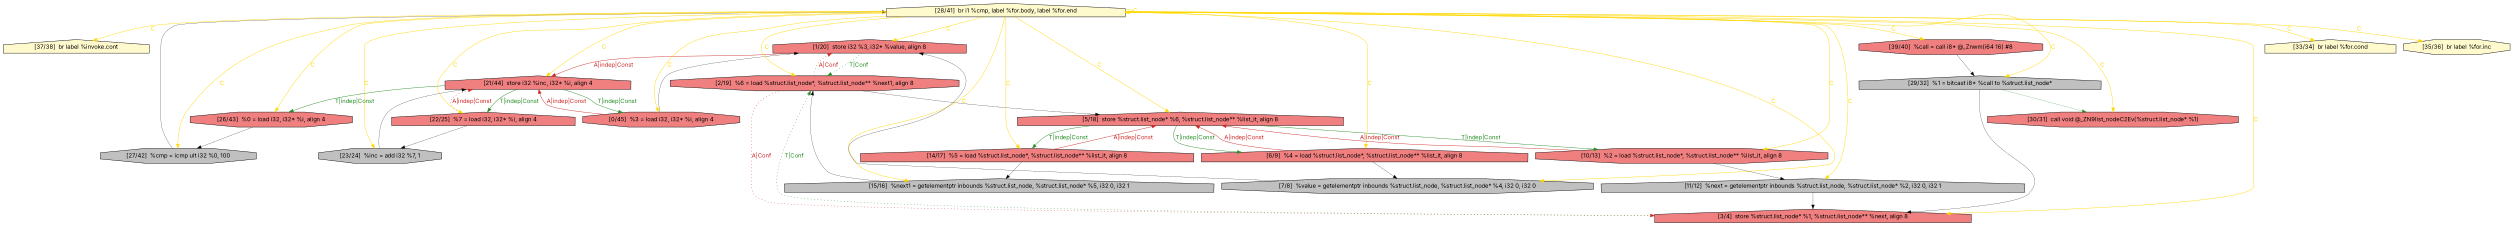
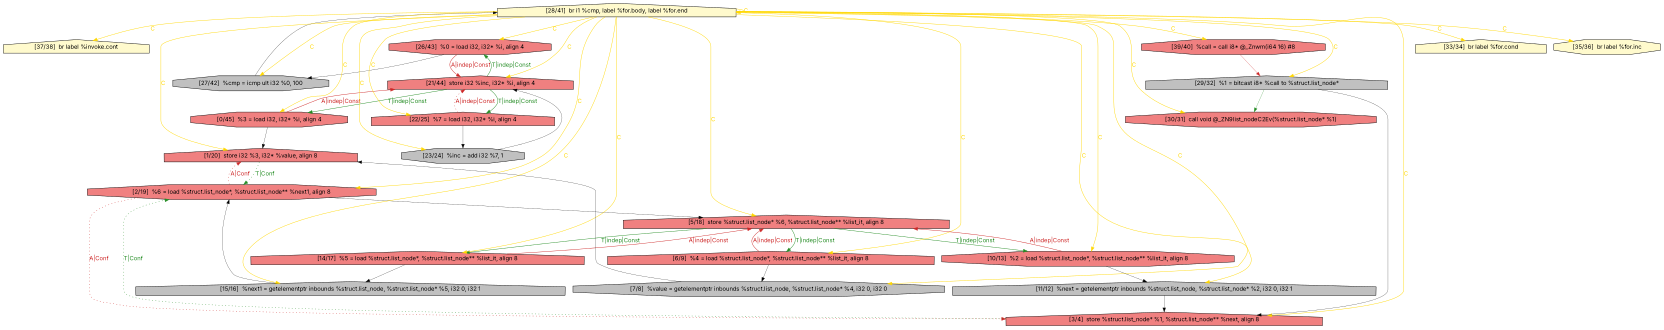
(678, 56) -> (450, 65)
(1964, 64) -> (1249, 64)
